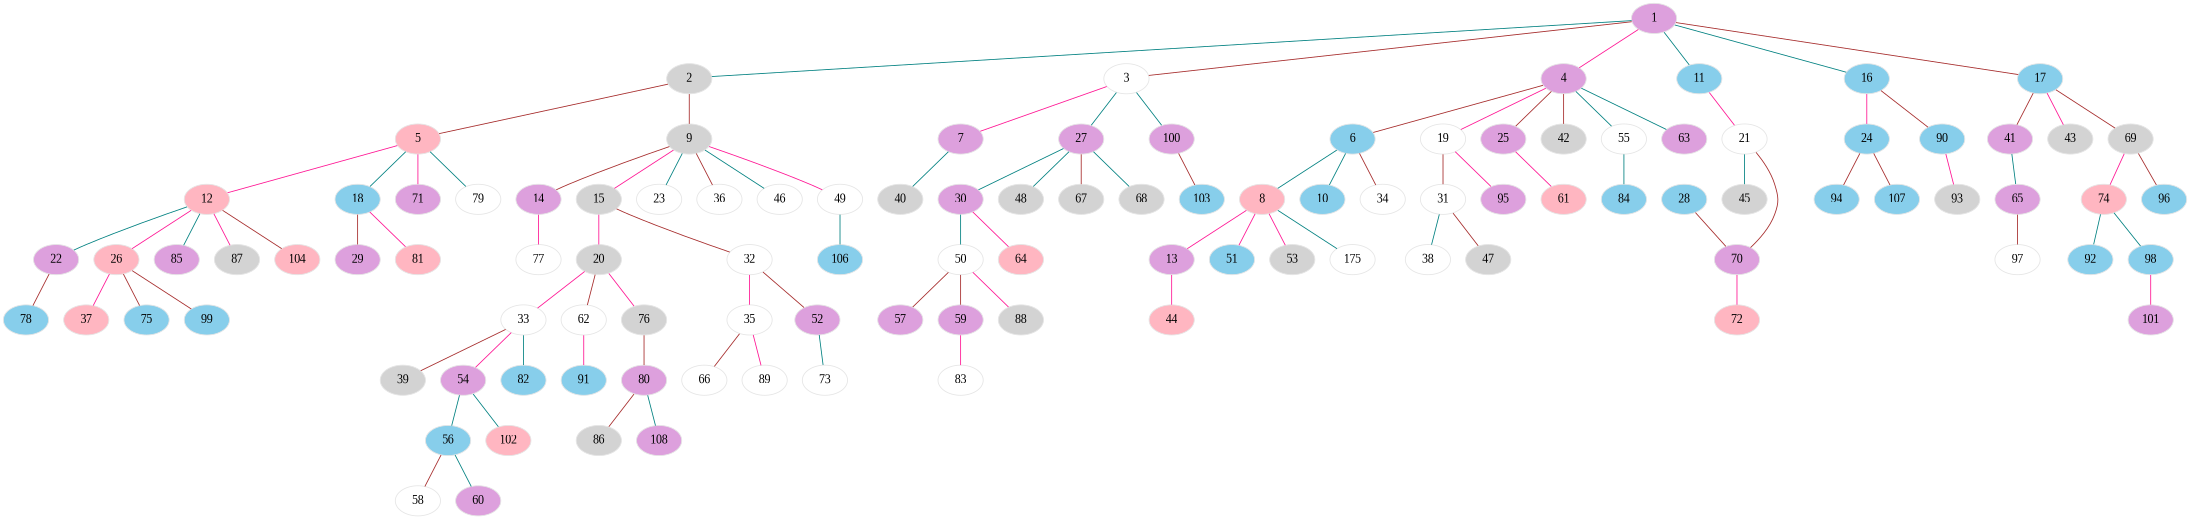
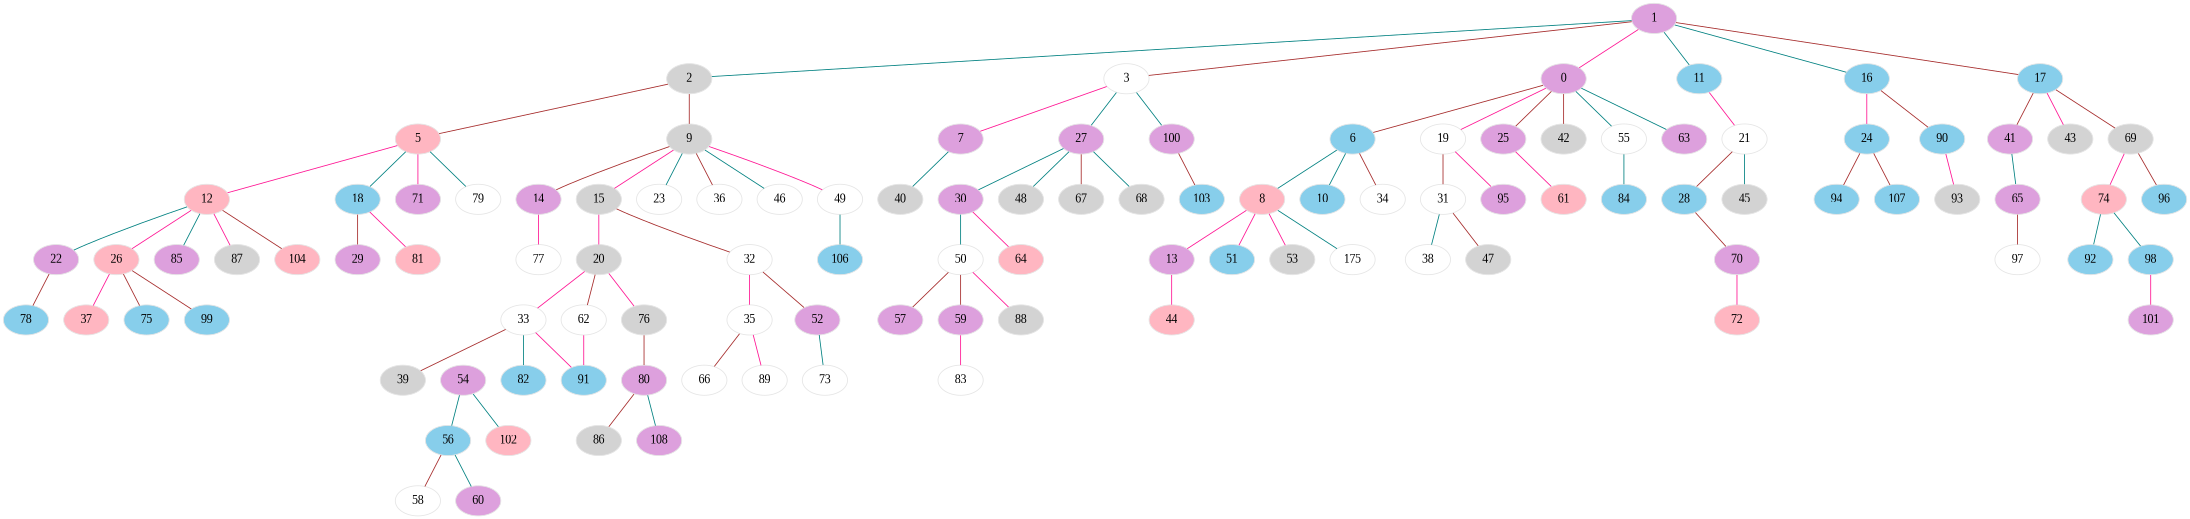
(1564, 79) -> (1564, 79)
(1778, 201) -> (1714, 169)
(493, 350) -> (553, 350)
